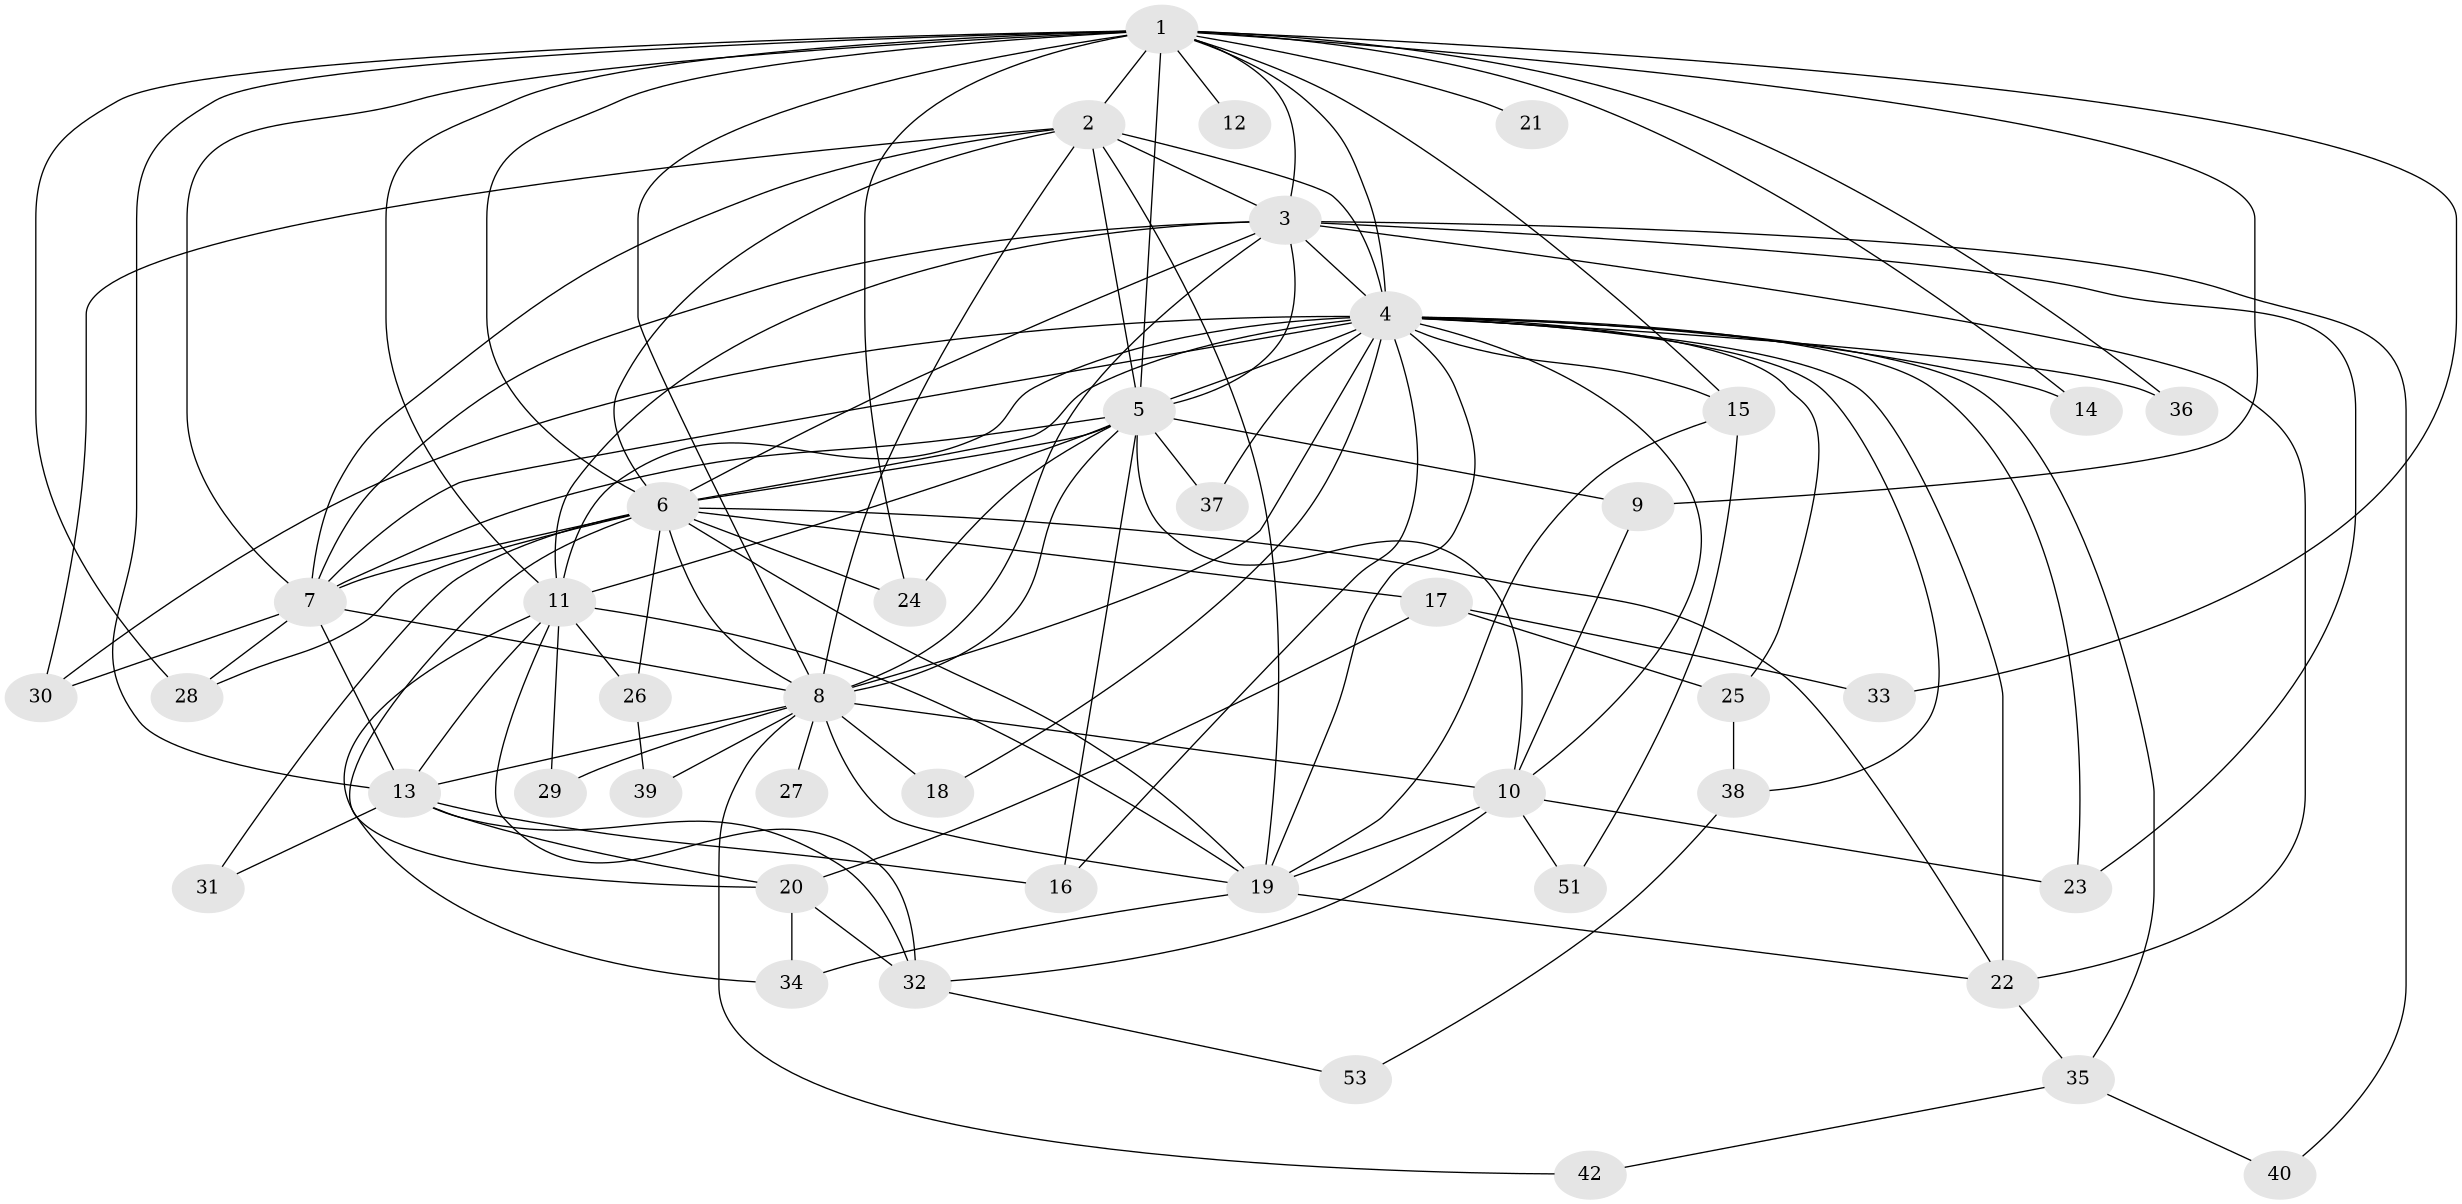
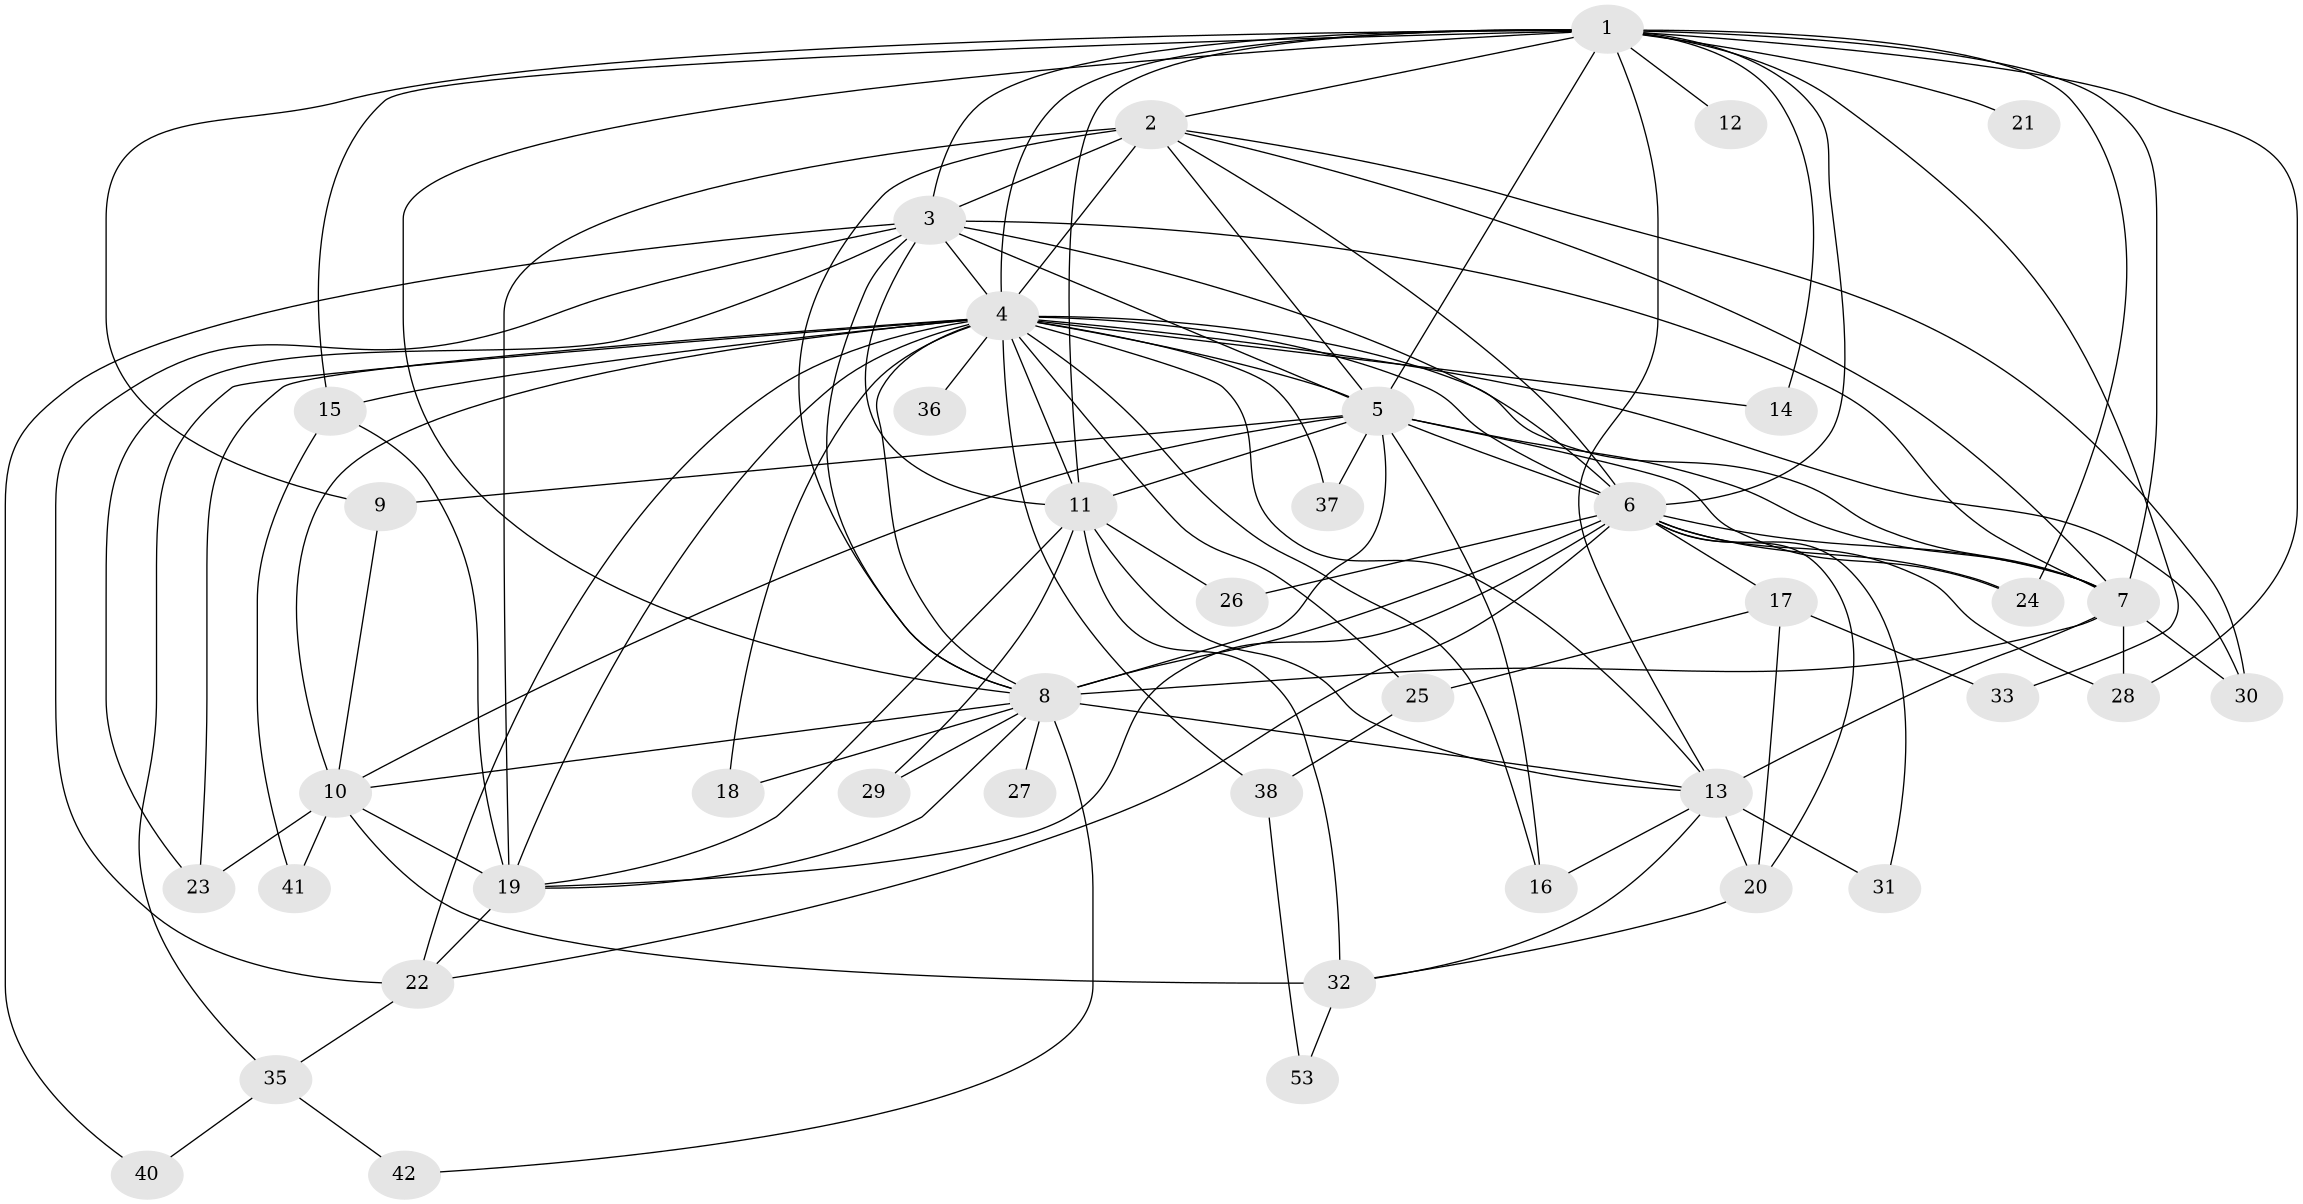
(1712, 123) -> none
none -> (1325, 556)
(646, 793) -> none
(1570, 889) -> (294, 889)
(792, 984) -> none
